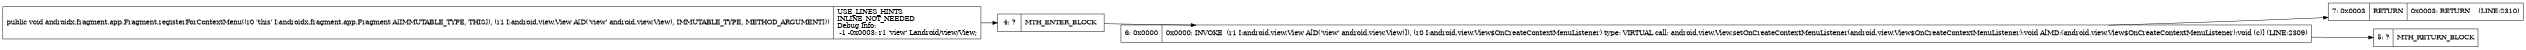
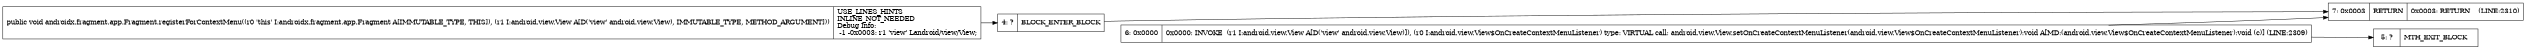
(1061, 23) -> (1061, 23)
(1148, 24) -> (1714, 14)
(2436, 38) -> (2436, 38)
